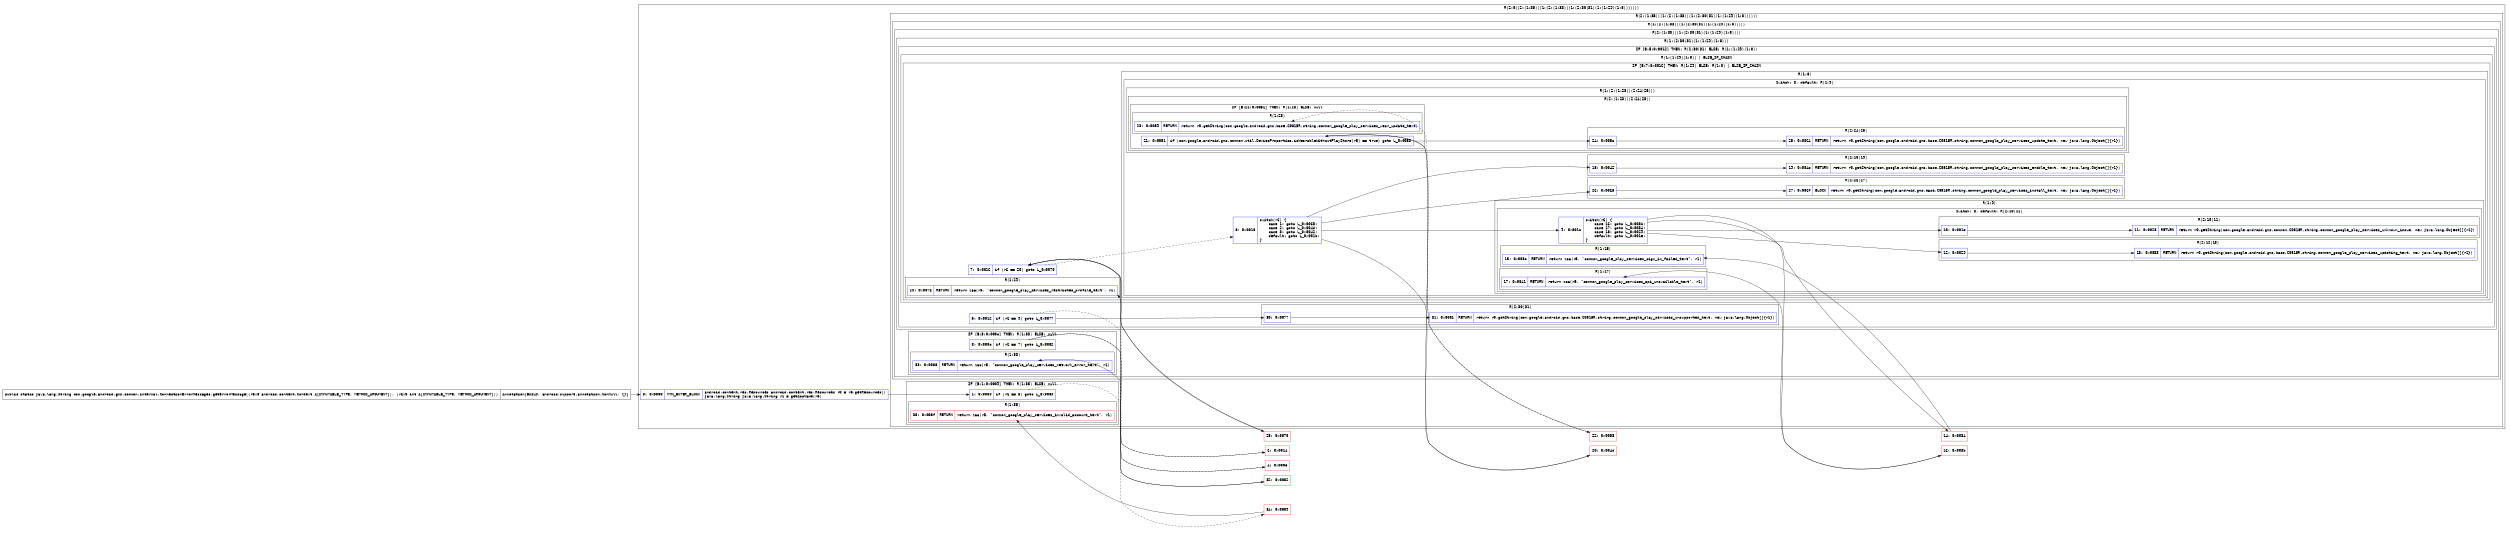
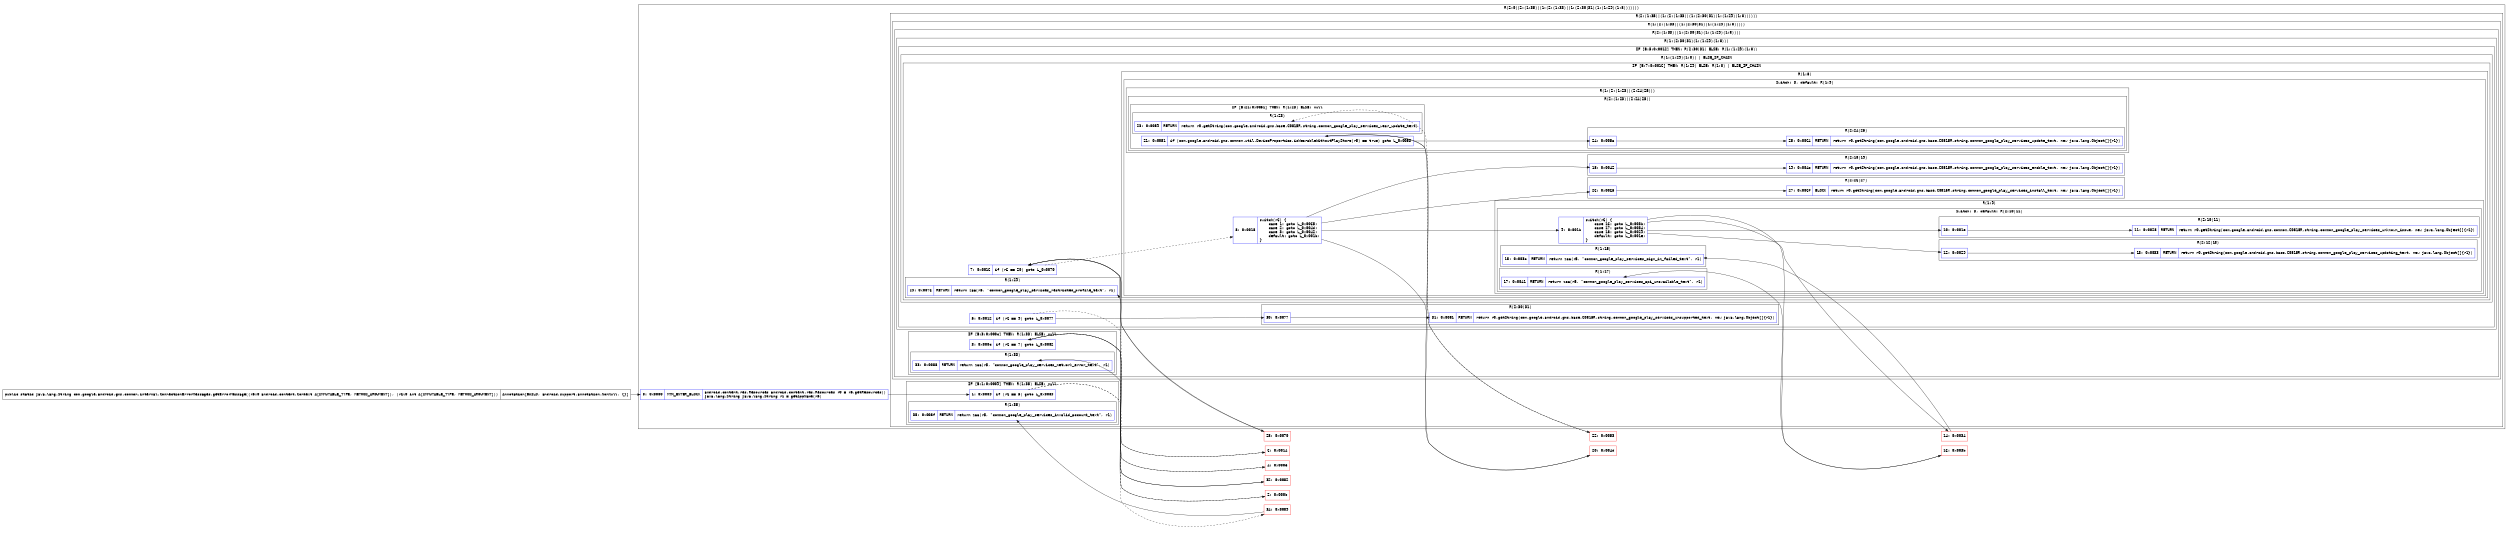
(1012, 415) -> (1012, 415)
none -> (1277, 495)
